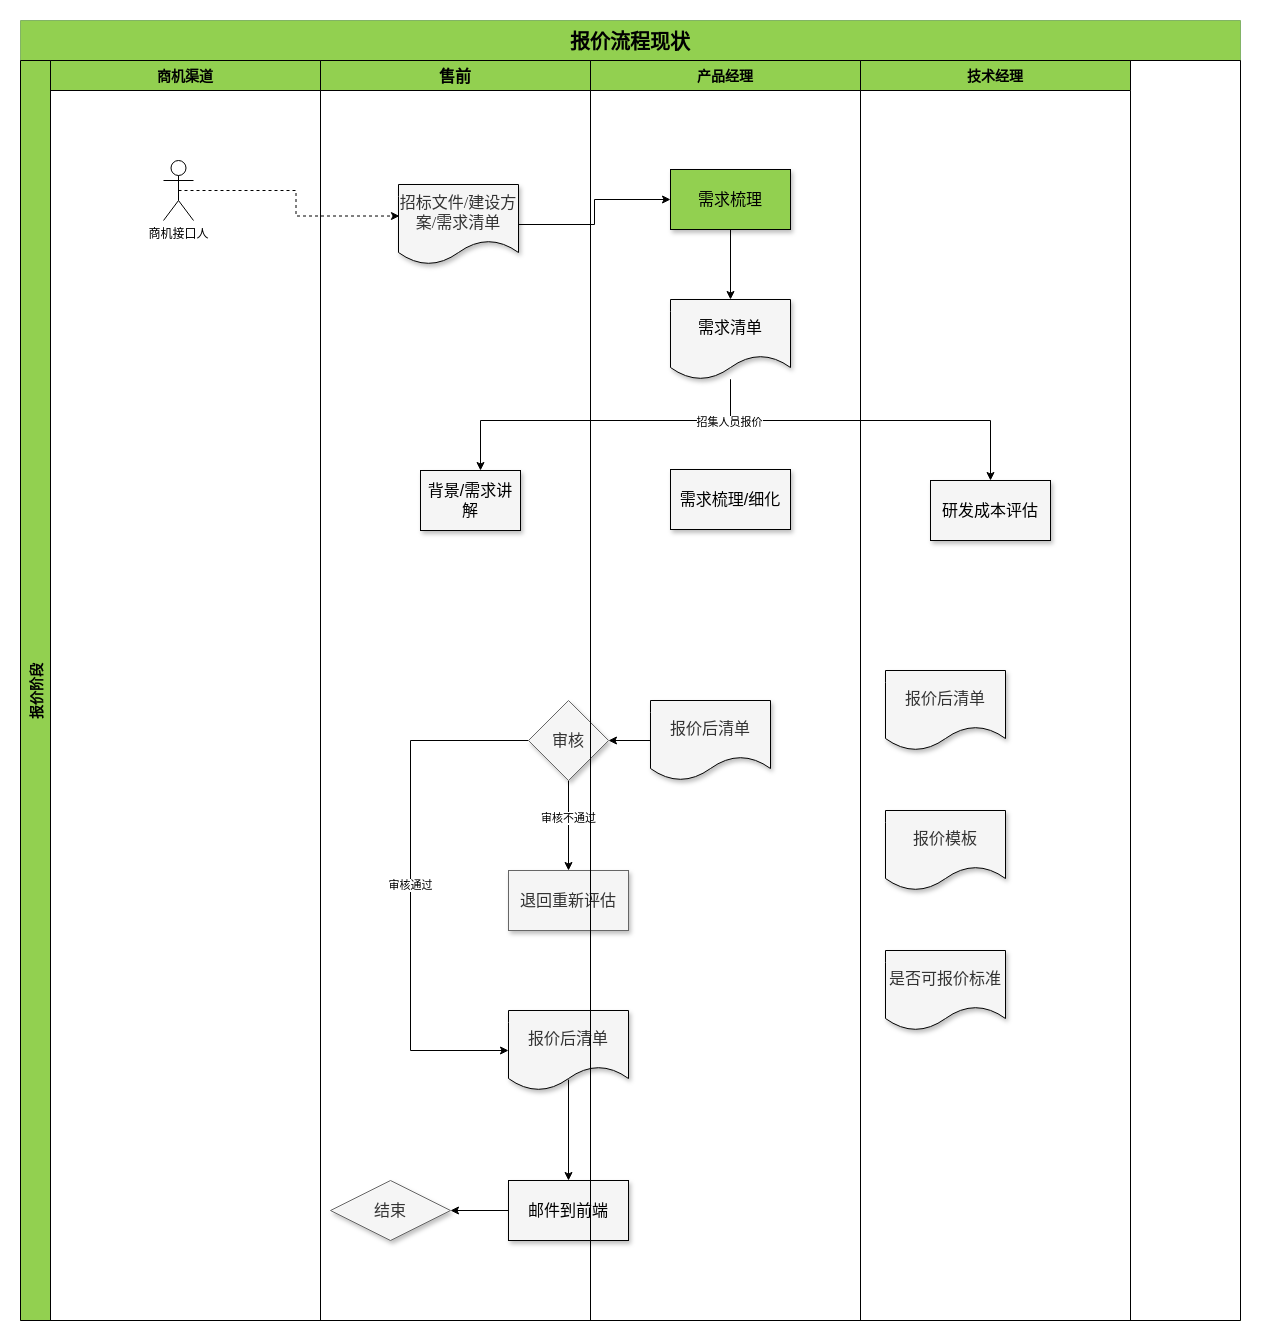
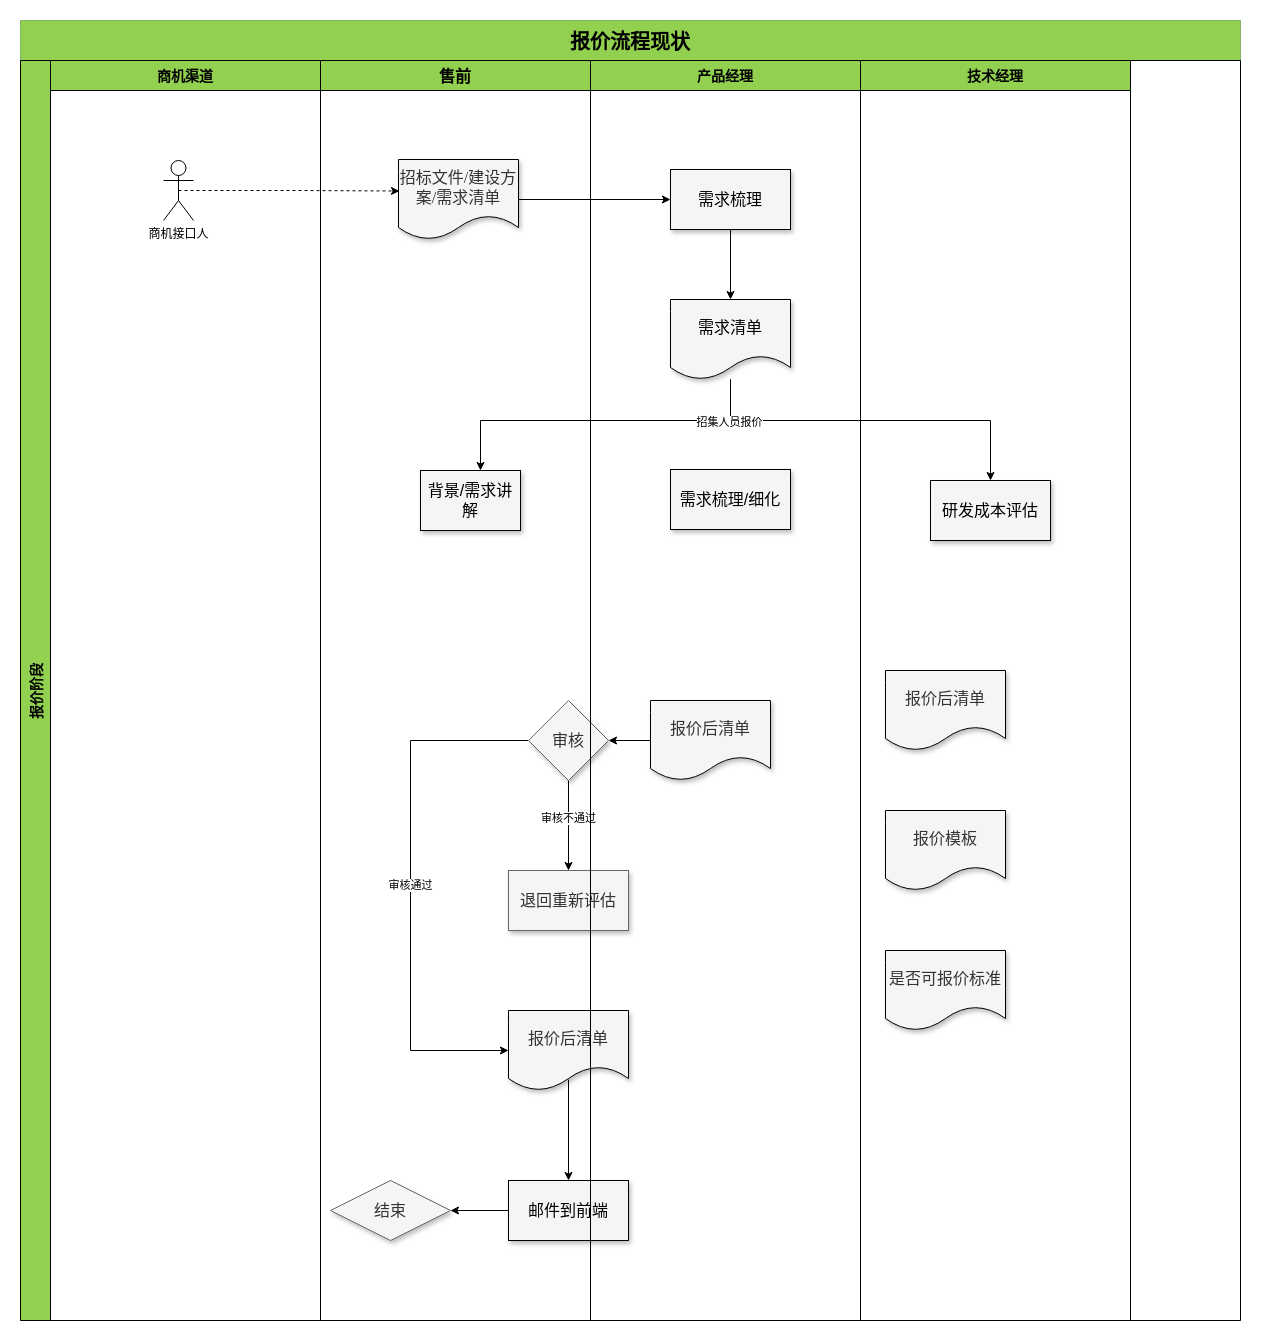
(731, 200) -> (731, 200)
(459, 225) -> (459, 200)
